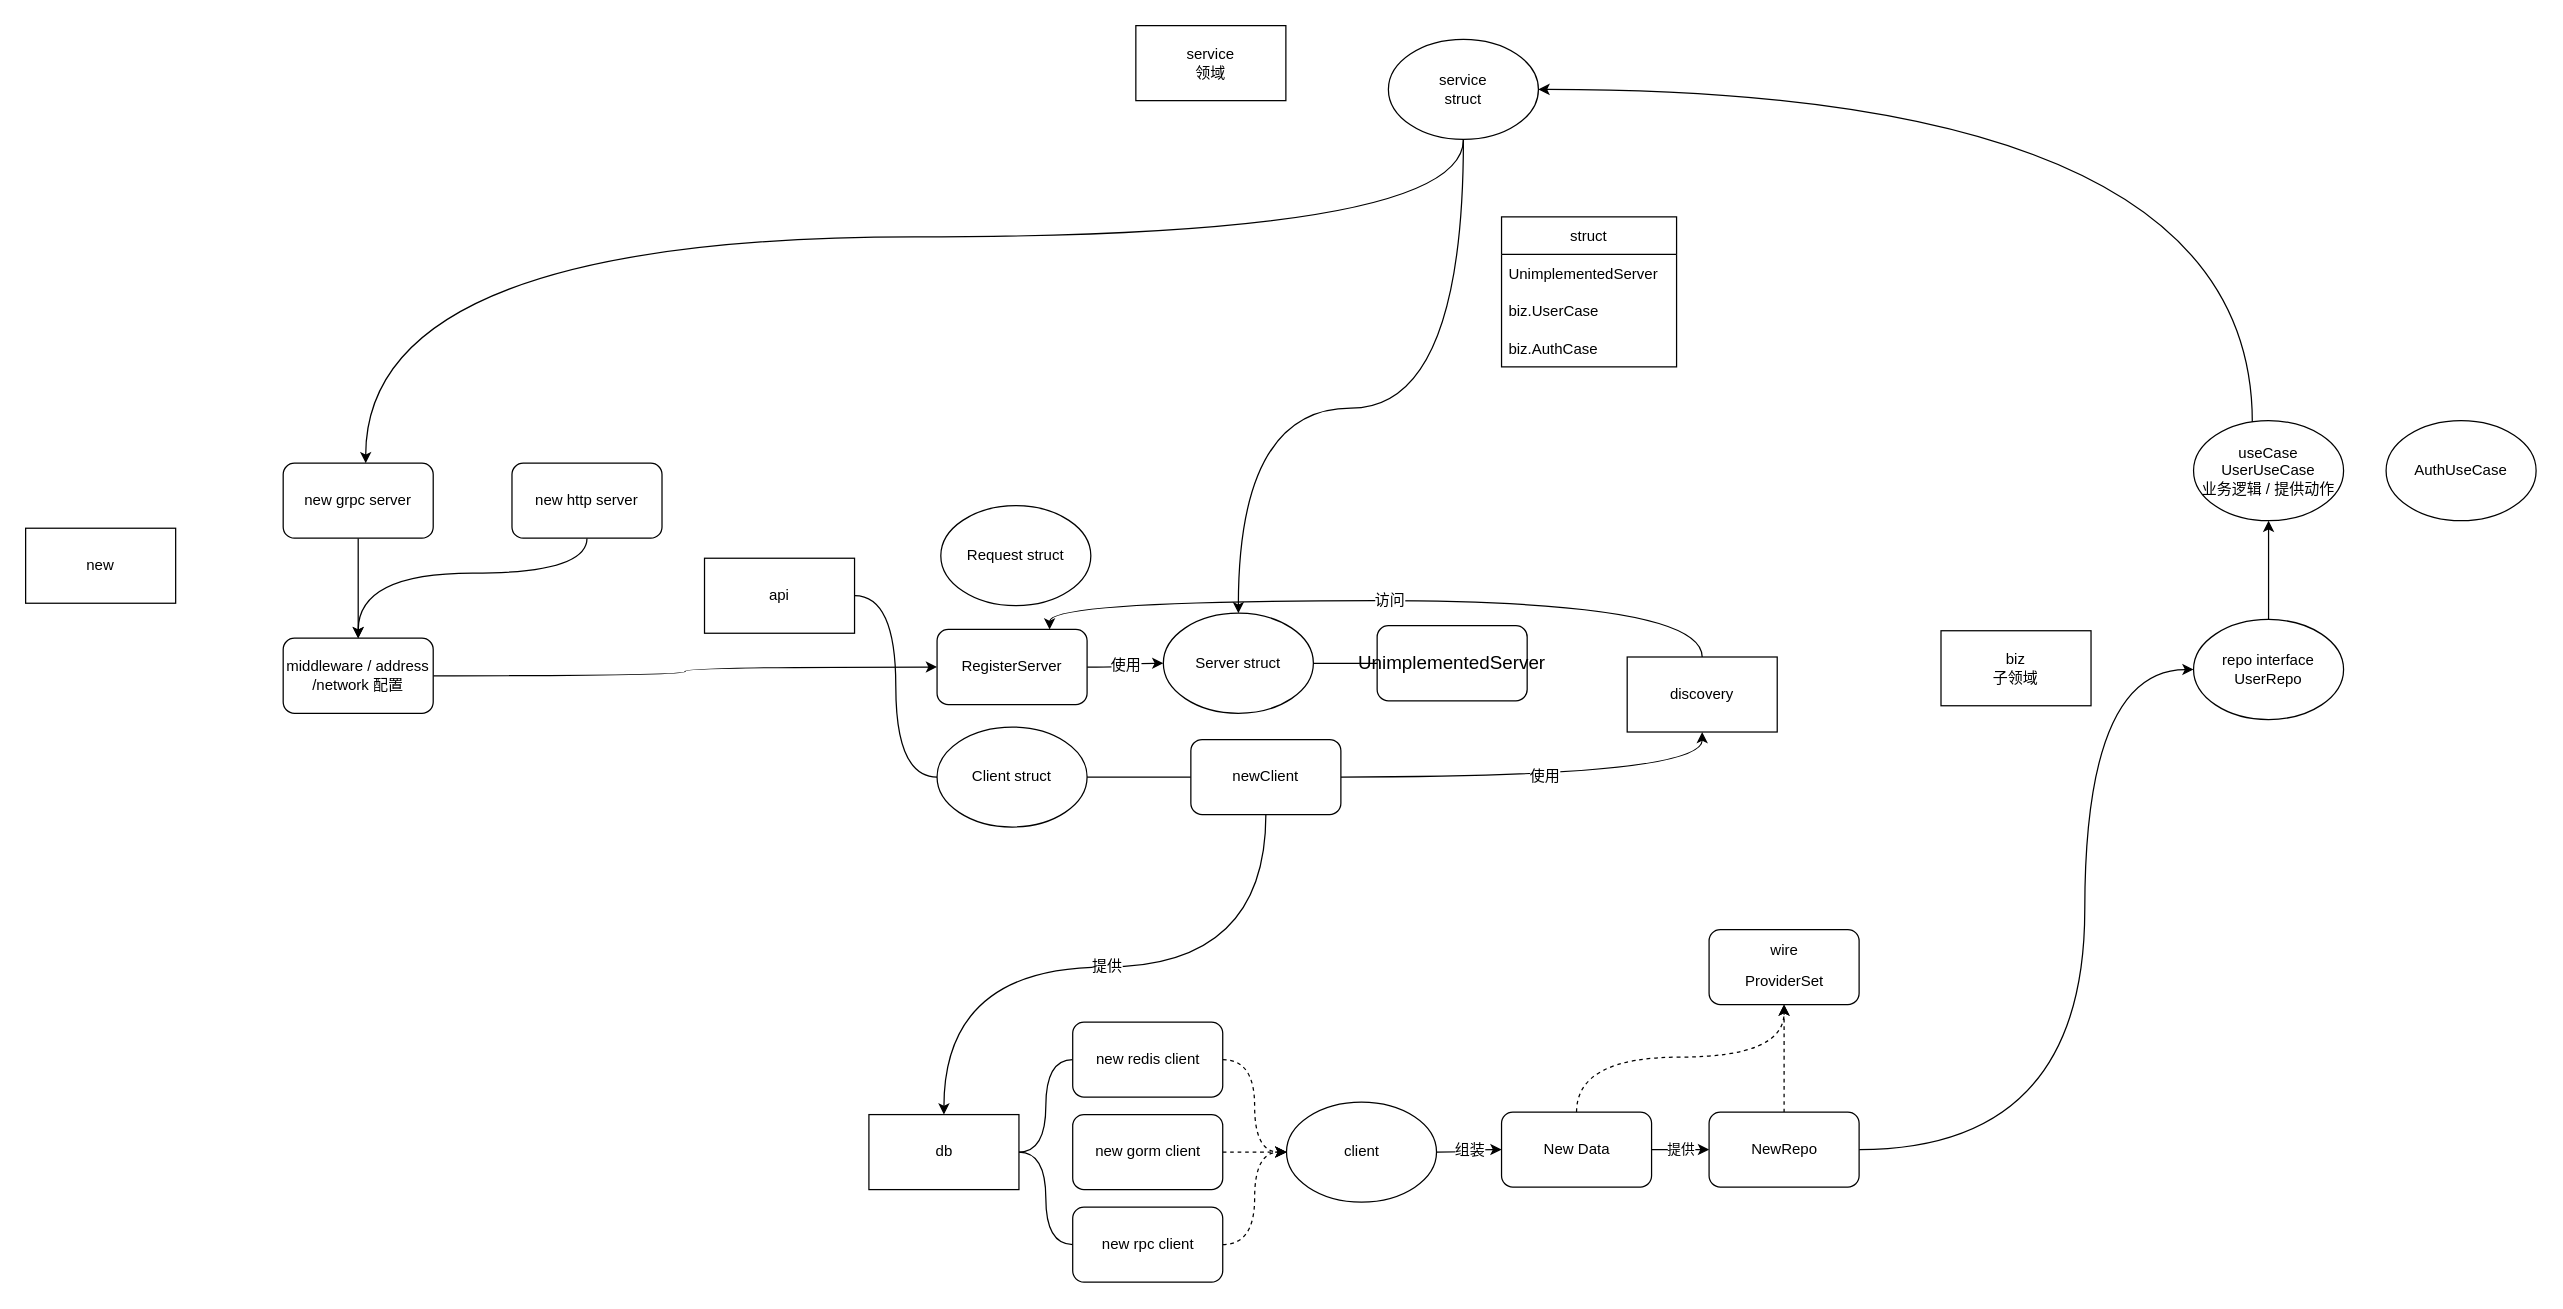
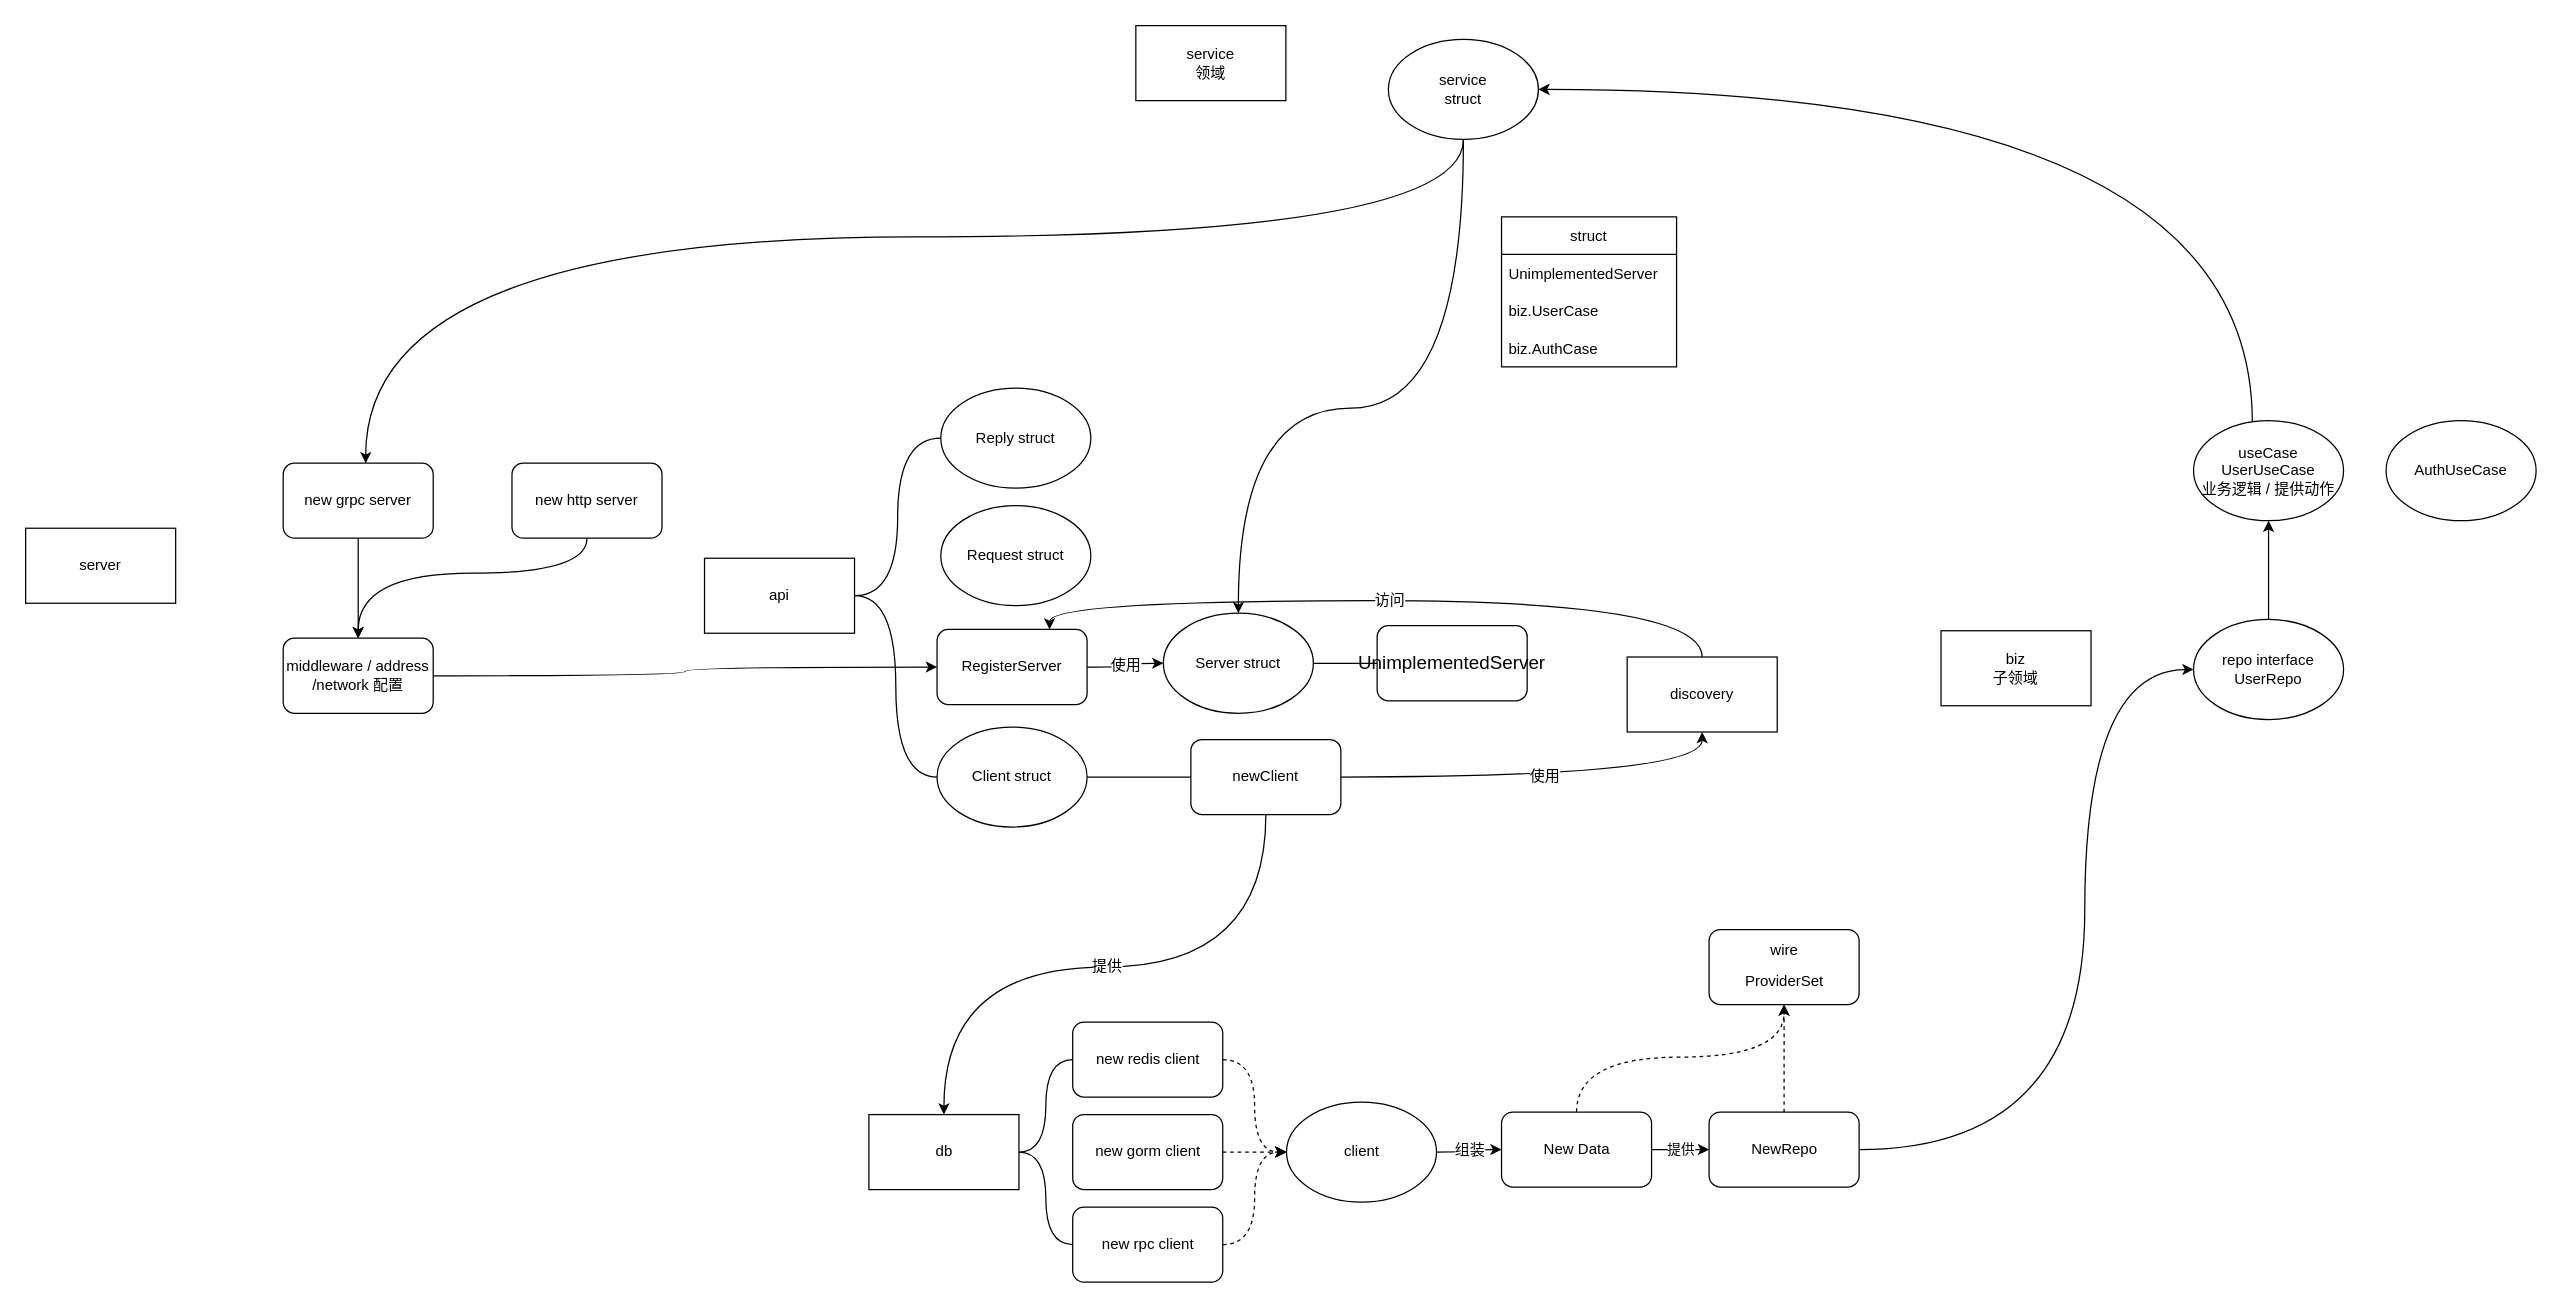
none -> (1016, 438)
none -> (898, 513)
(101, 566) -> (101, 566)
